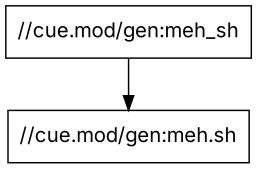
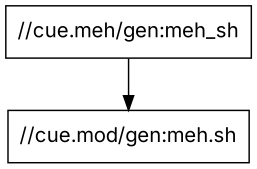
(129, 32) -> (129, 32)
